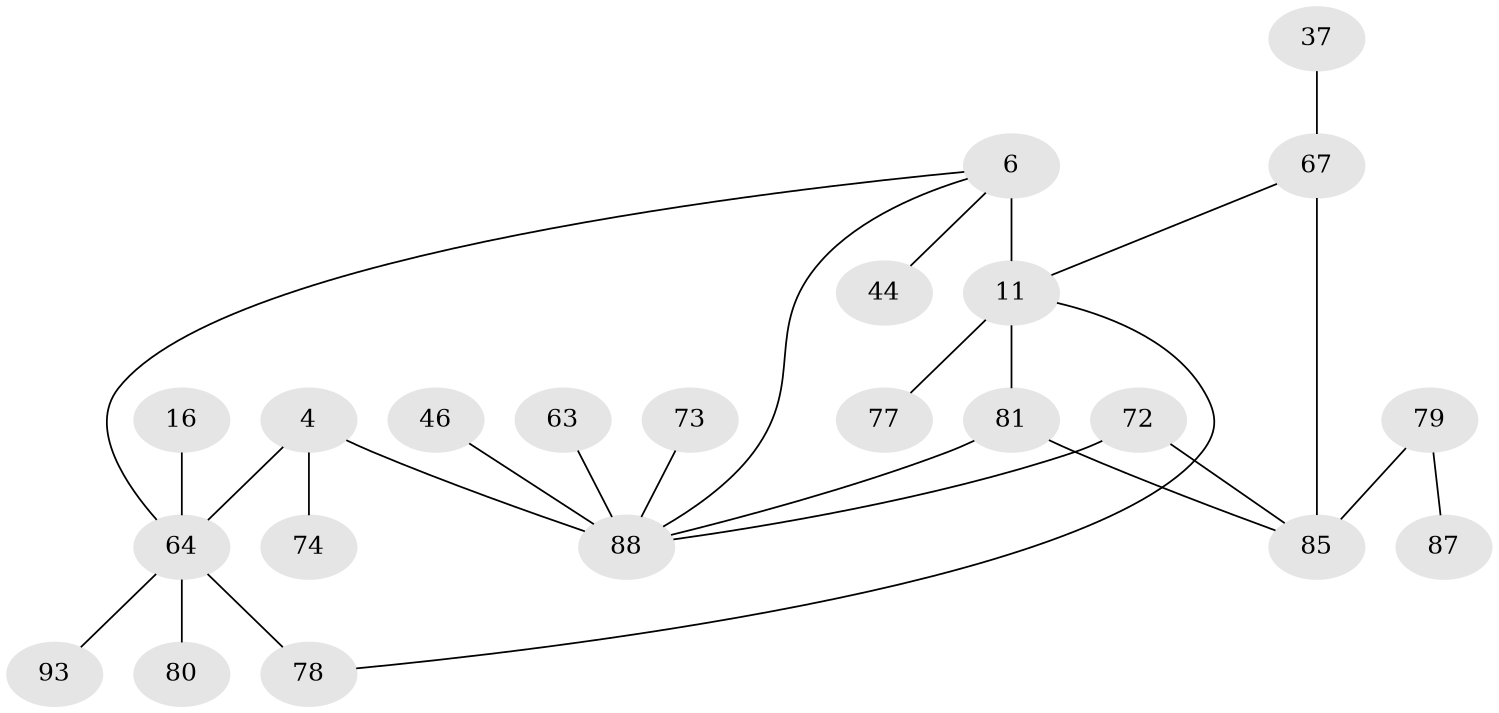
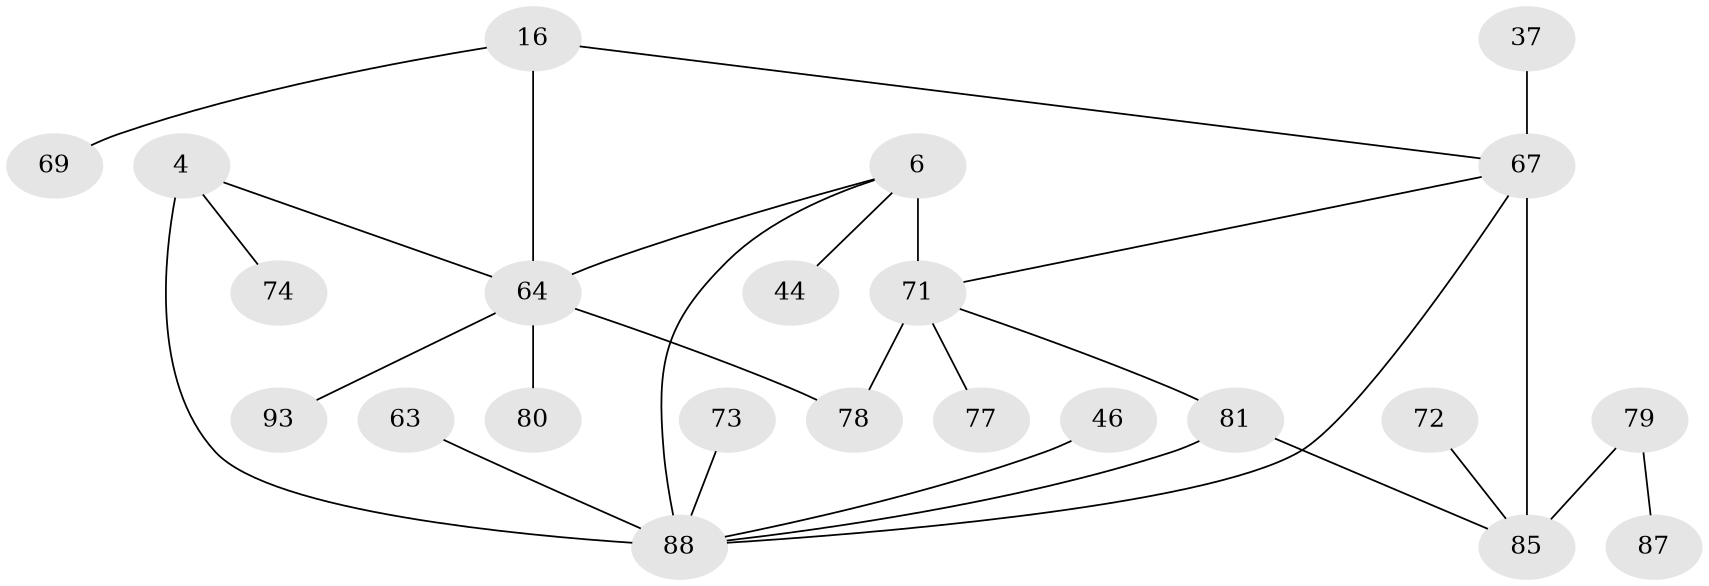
none -> (1030, 102)
none -> (55, 166)
(1012, 293) -> (918, 293)
(890, 501) -> (1181, 490)
